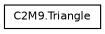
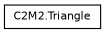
(53, 17) -> (53, 17)
